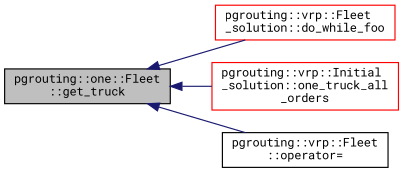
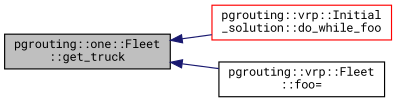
(305, 23) -> (302, 23)
(305, 86) -> none
(305, 150) -> (302, 79)
